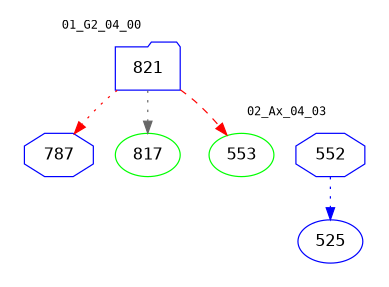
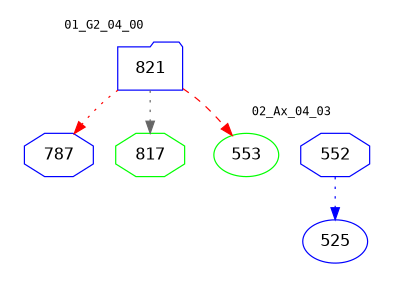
(148, 155) -> (150, 155)
